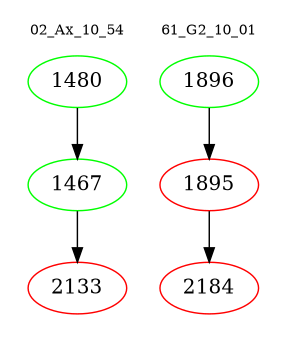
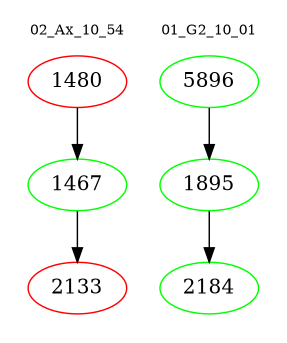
(209, 31) -> (209, 31)
(77, 82) -> (77, 82)
(209, 82) -> (209, 82)
(209, 185) -> (209, 185)
(209, 288) -> (209, 288)
